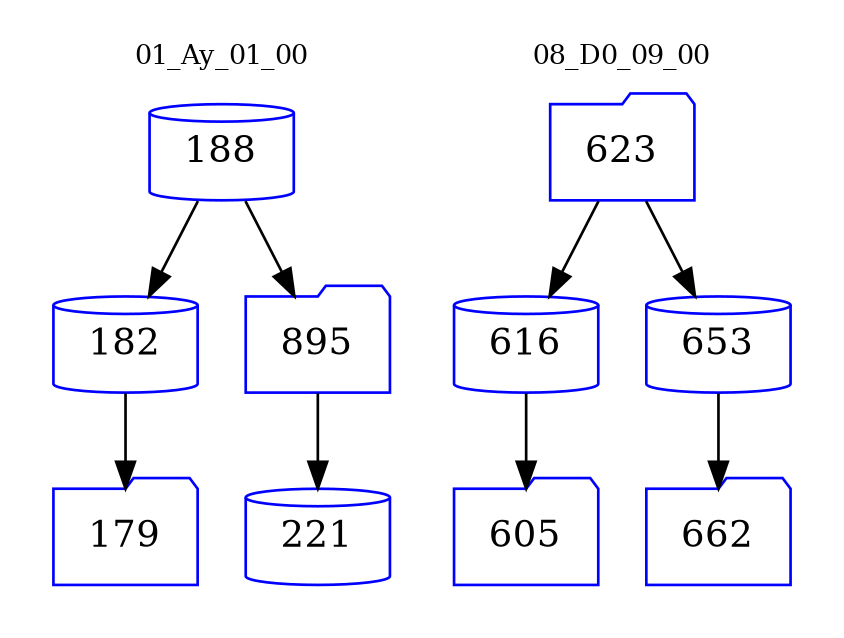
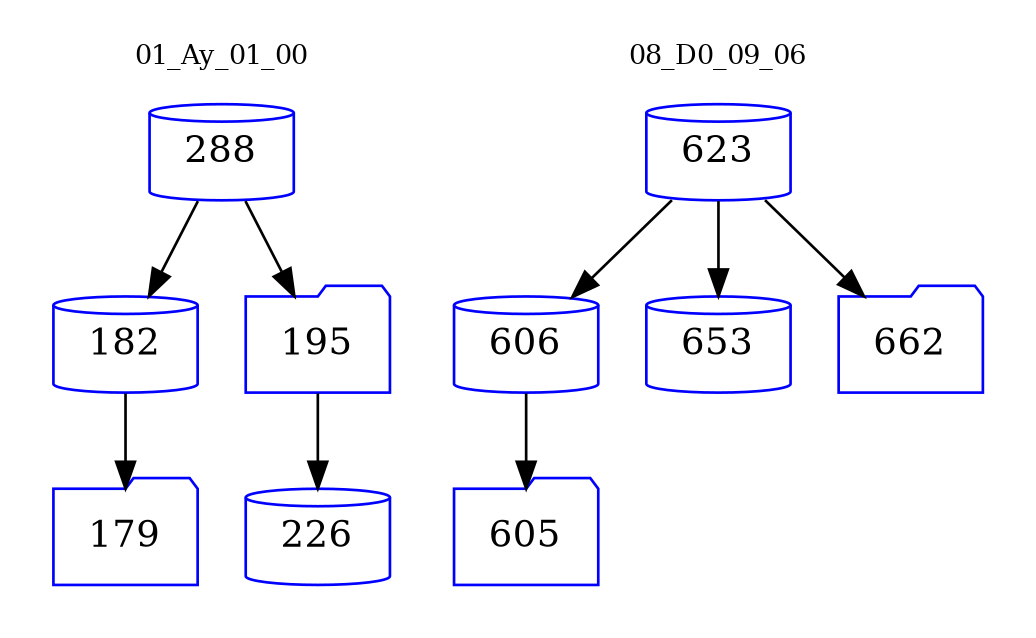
(622, 57) -> (718, 57)
(222, 152) -> (222, 152)
(622, 152) -> (718, 152)
(318, 345) -> (318, 345)
(526, 345) -> (526, 345)
(718, 428) -> (805, 239)
(318, 537) -> (318, 537)
